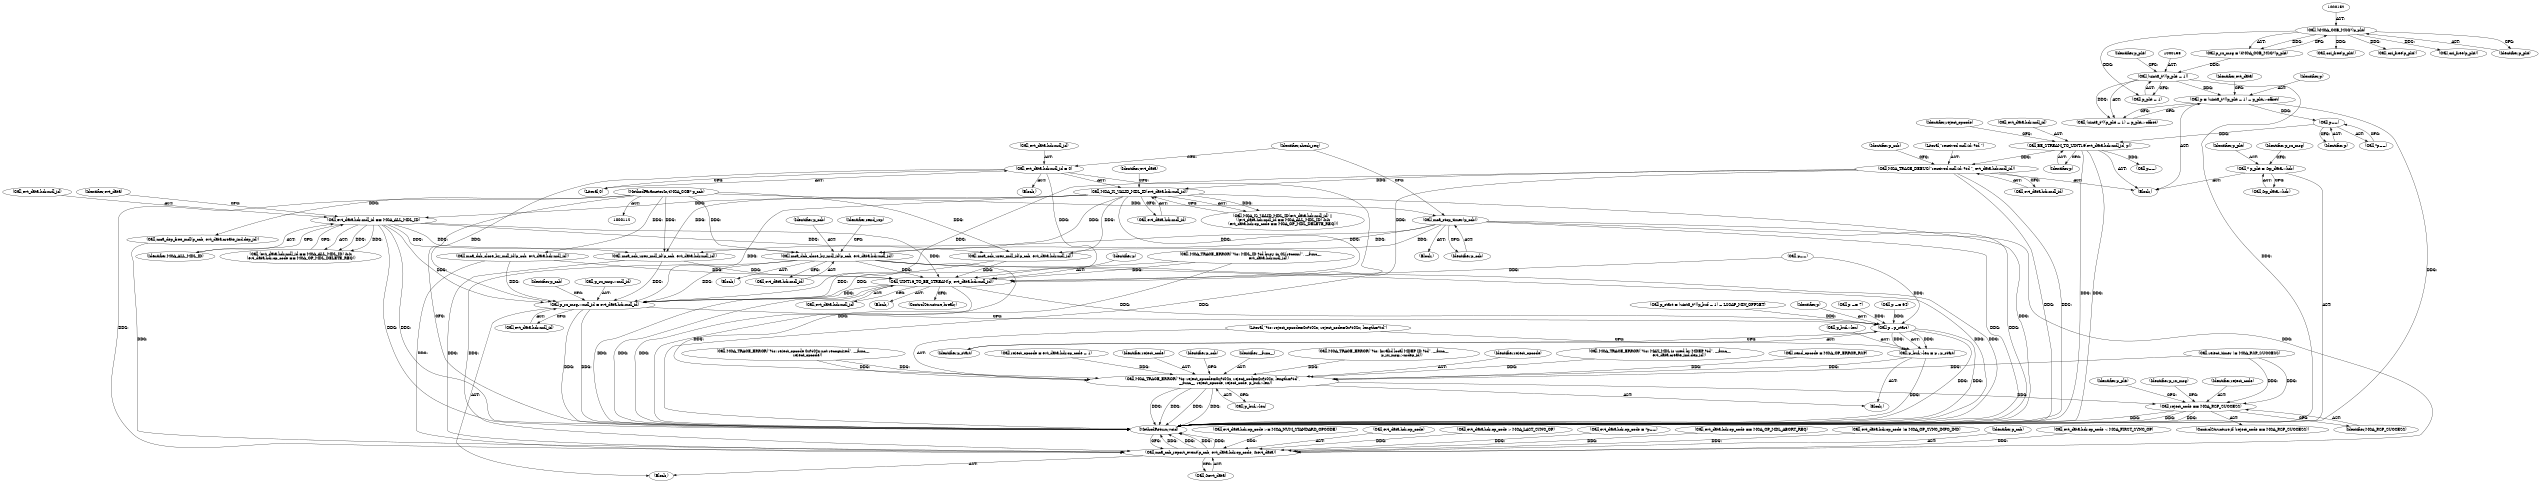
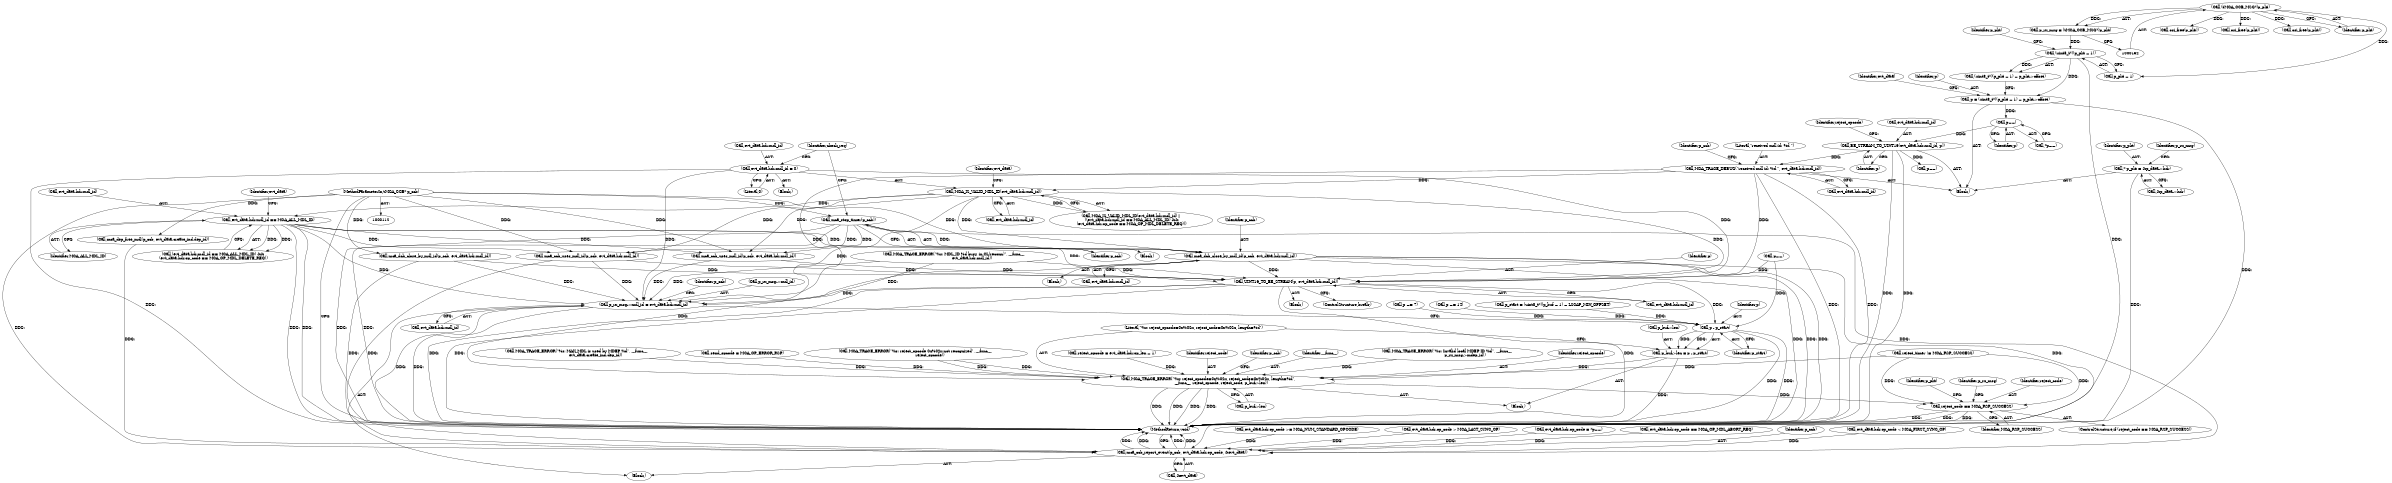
(2302, 45) -> (2101, 42)
(2172, 54) -> none
(2159, 107) -> none
(865, 220) -> none
(1895, 305) -> (1450, 305)
(2328, 305) -> (2136, 305)
(2027, 344) -> none
(1047, 354) -> (1112, 354)
(1399, 430) -> none
(1906, 430) -> none
